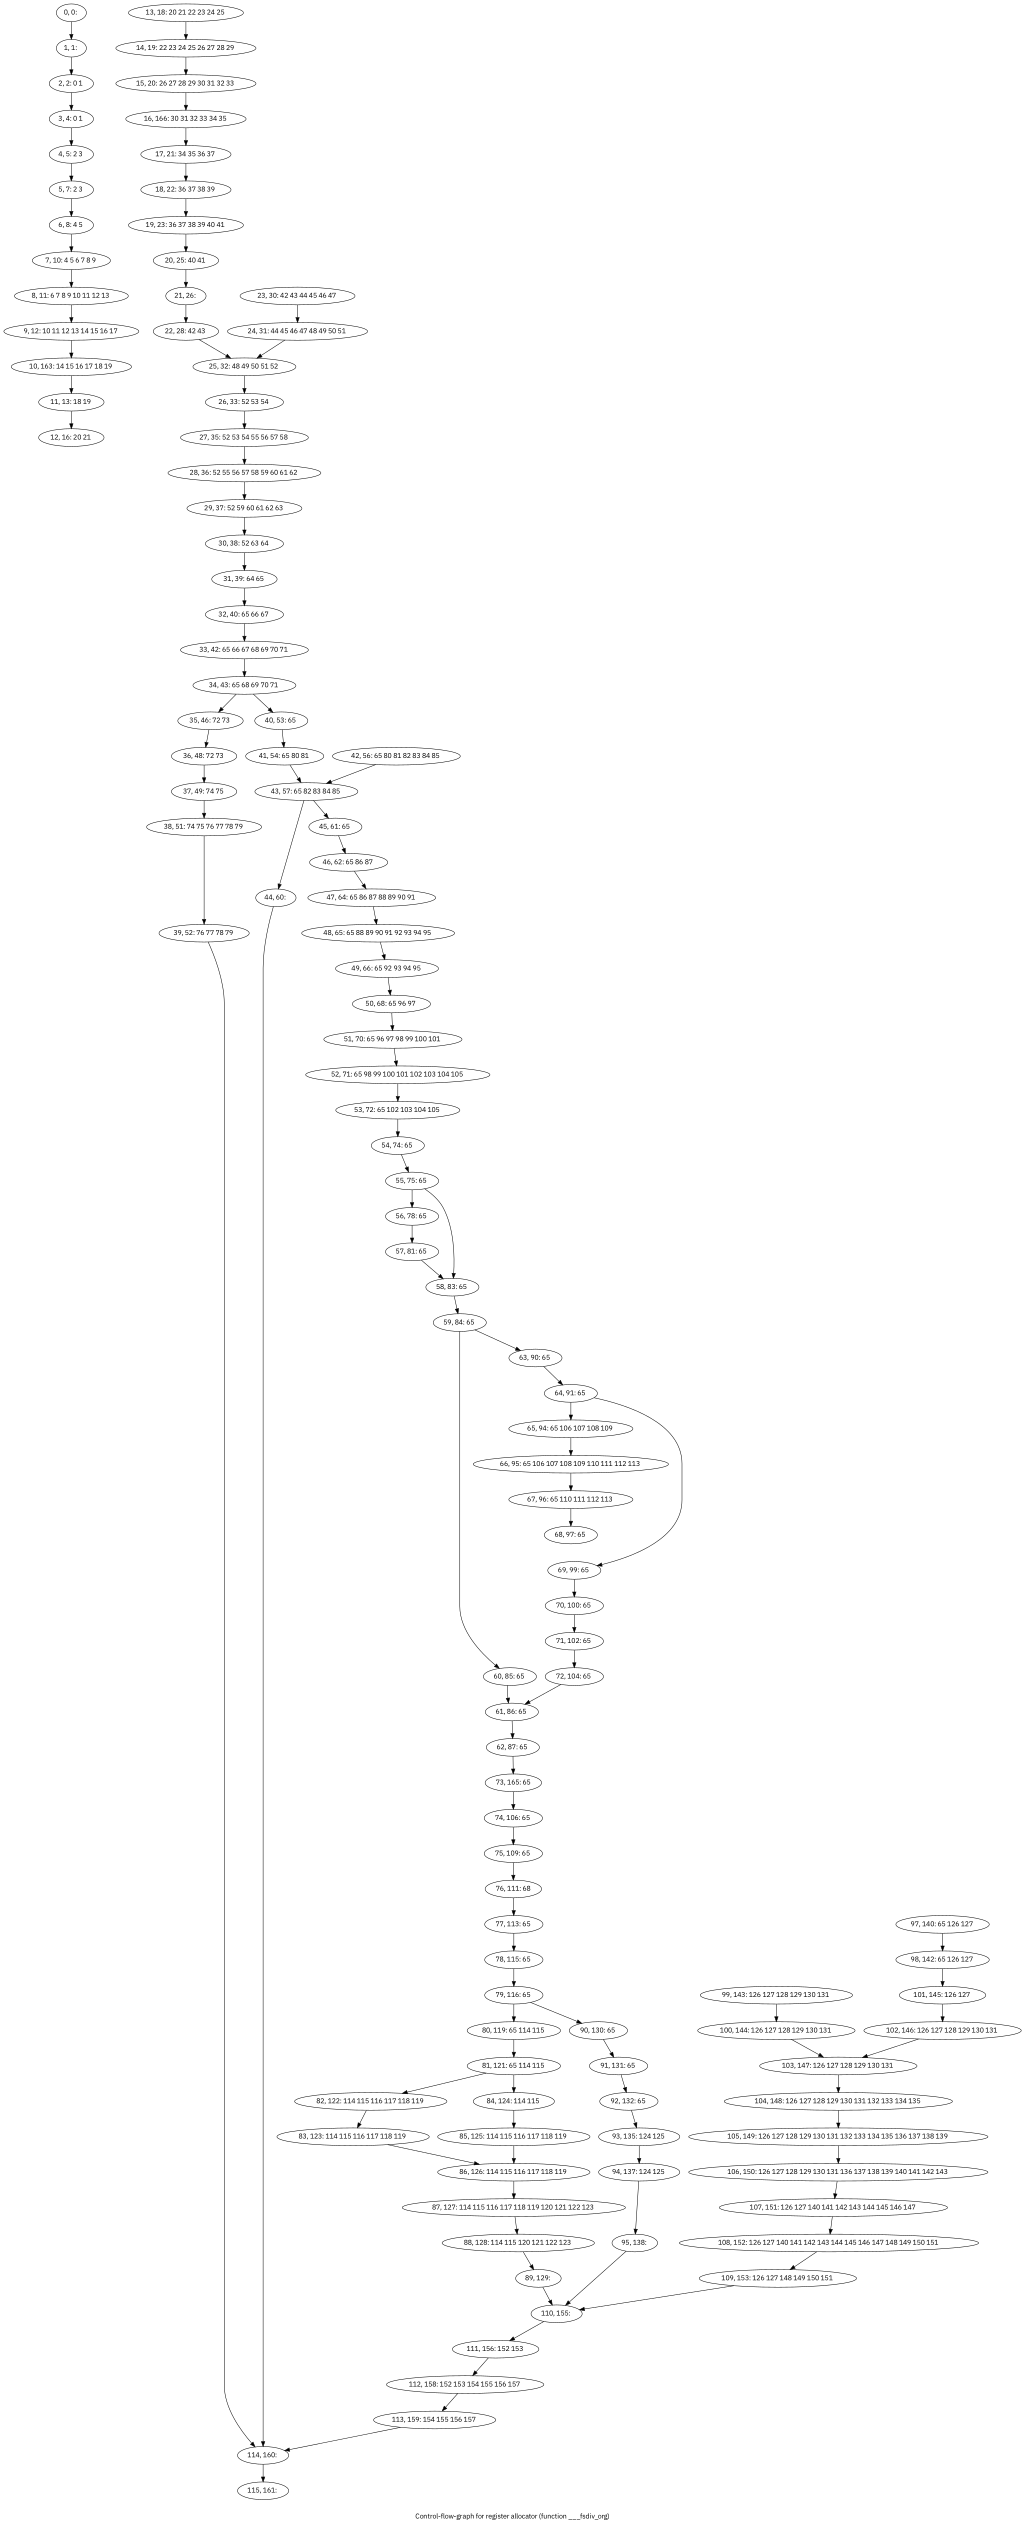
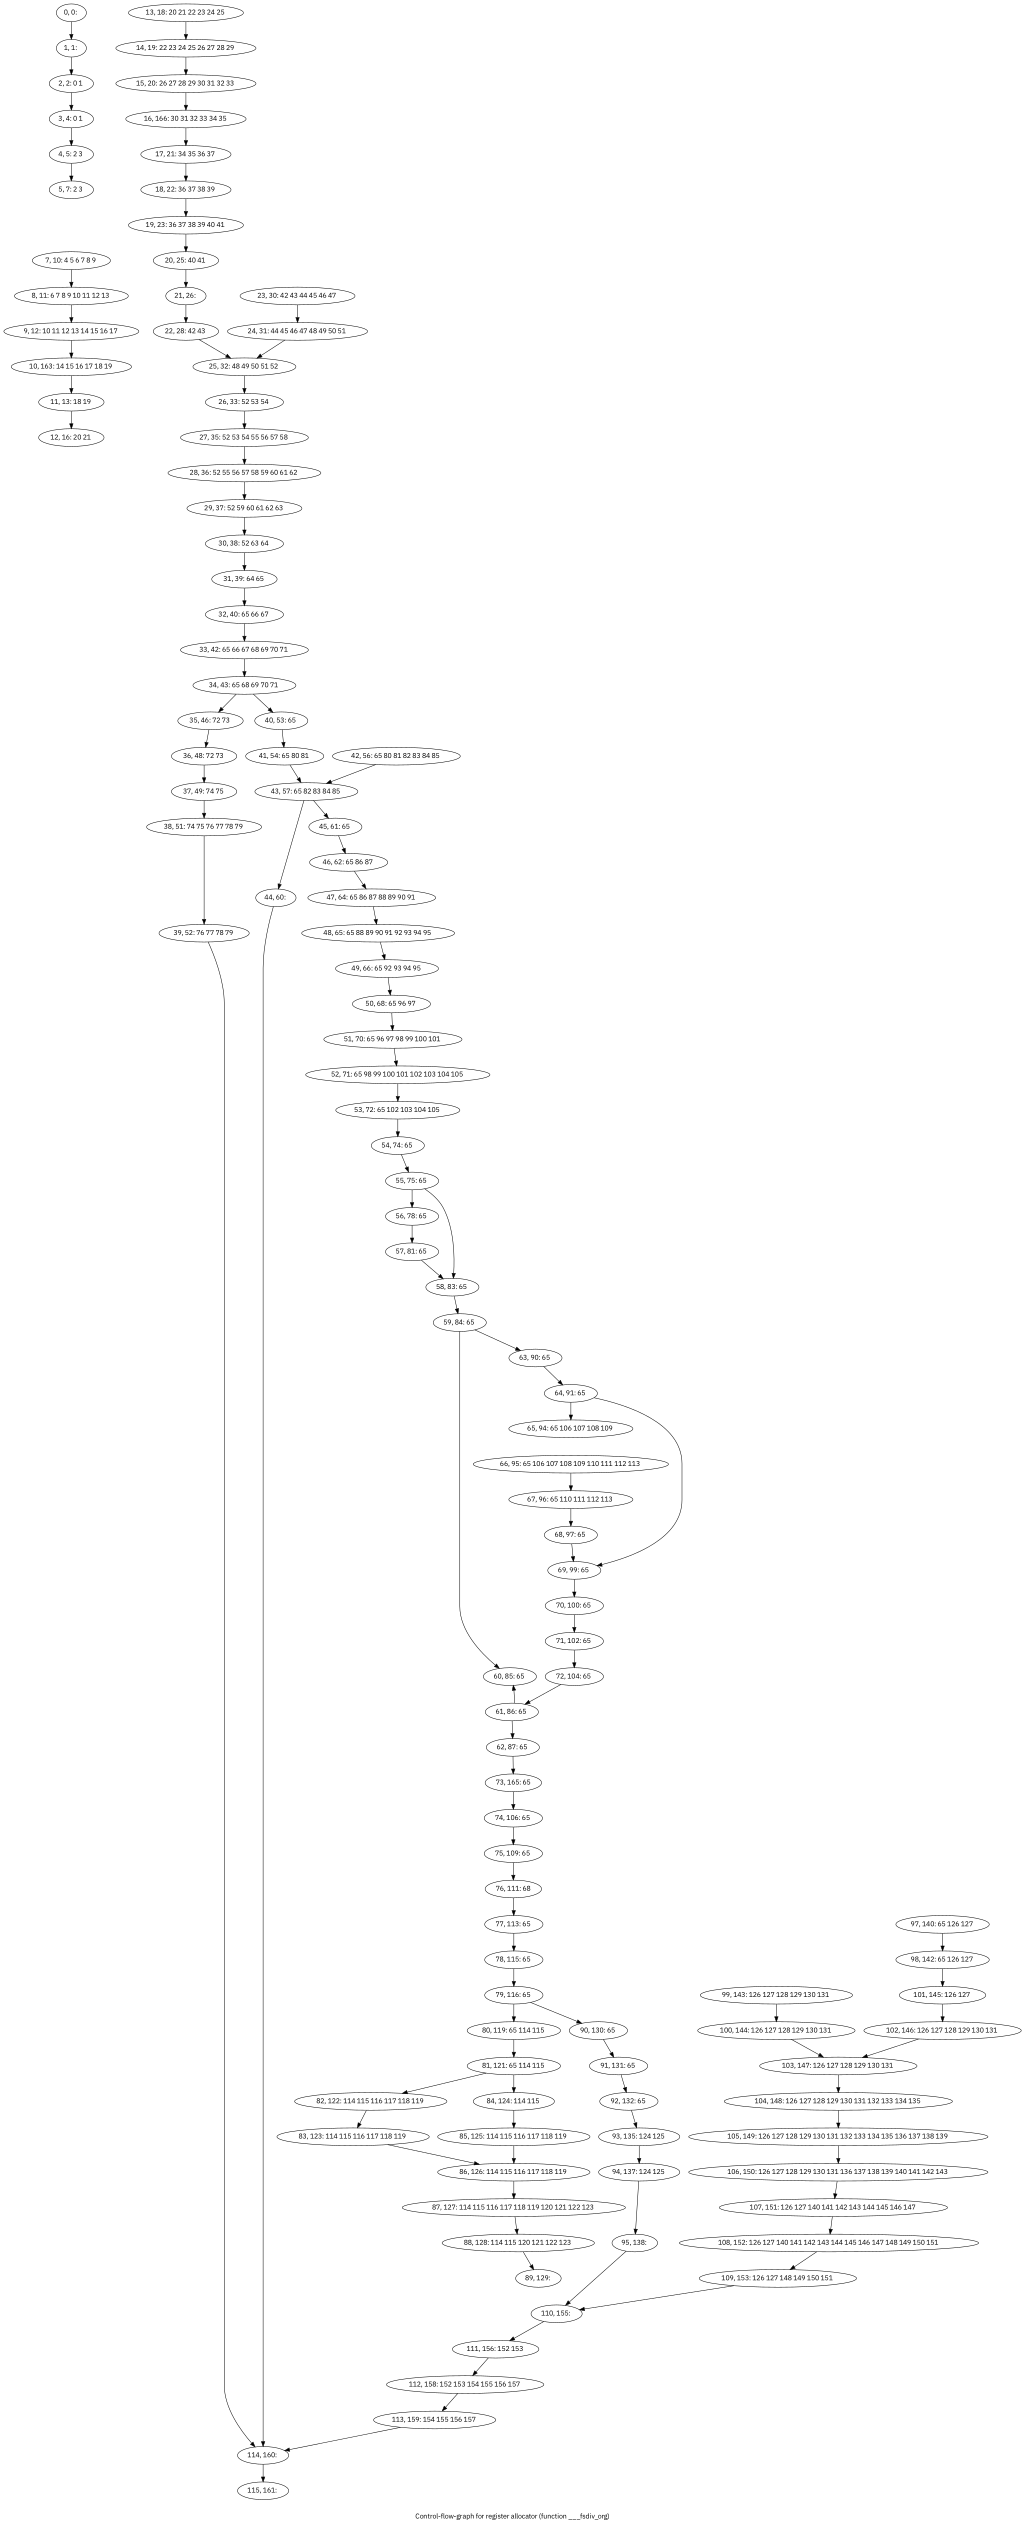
(71, 225) -> none
(571, 1444) -> none
none -> (572, 1550)
(507, 1692) -> (514, 1697)
(546, 2294) -> none
